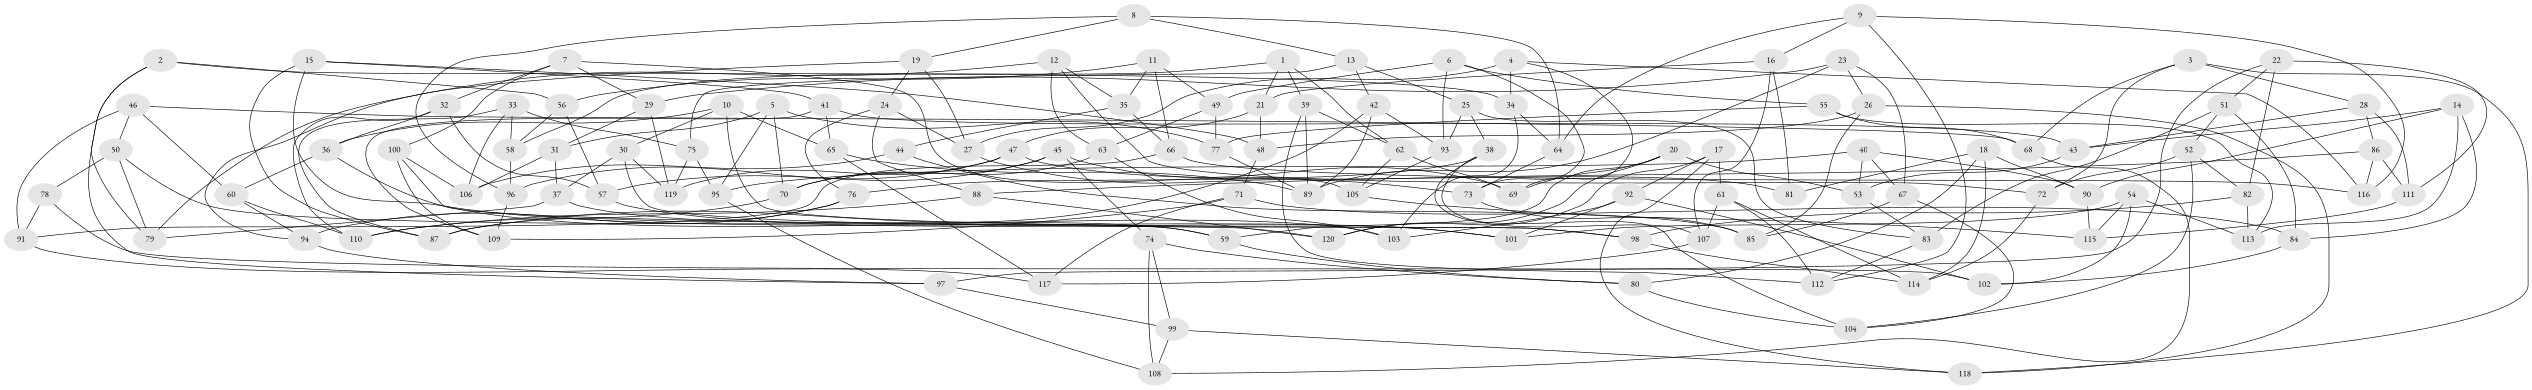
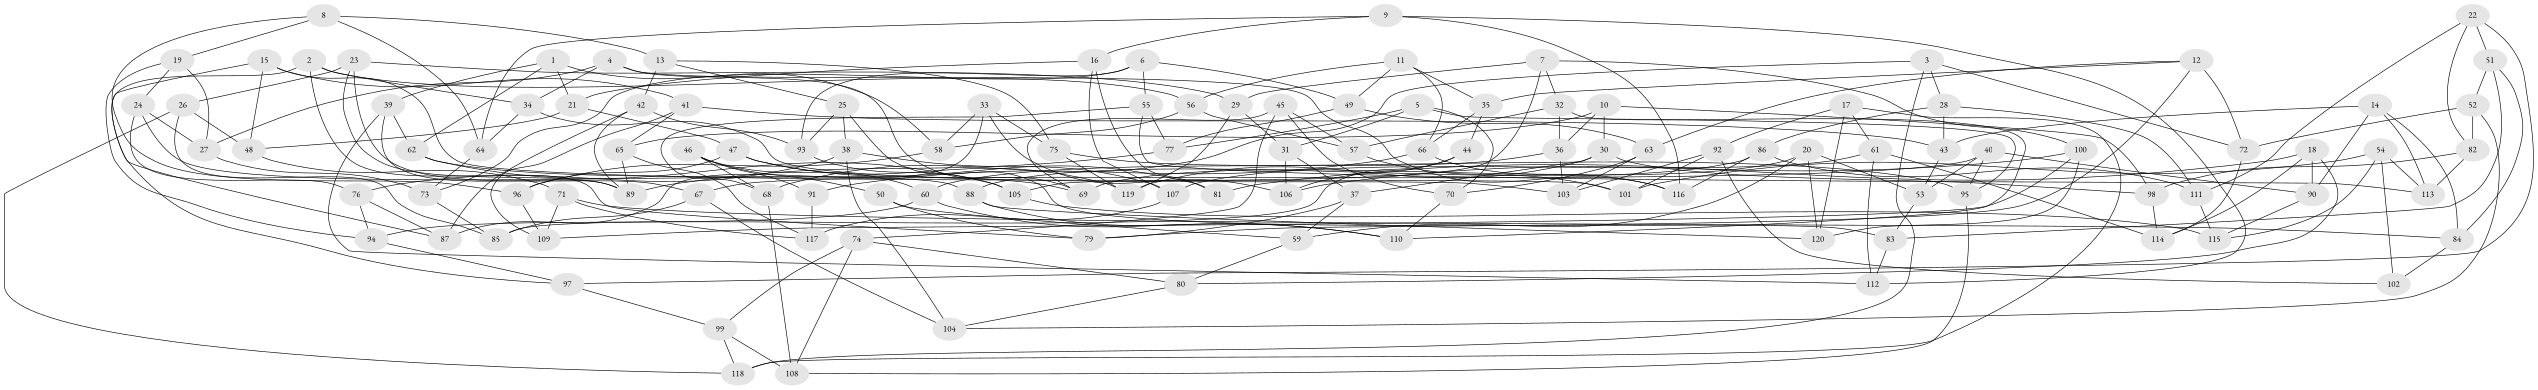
(45, 195) -> none
